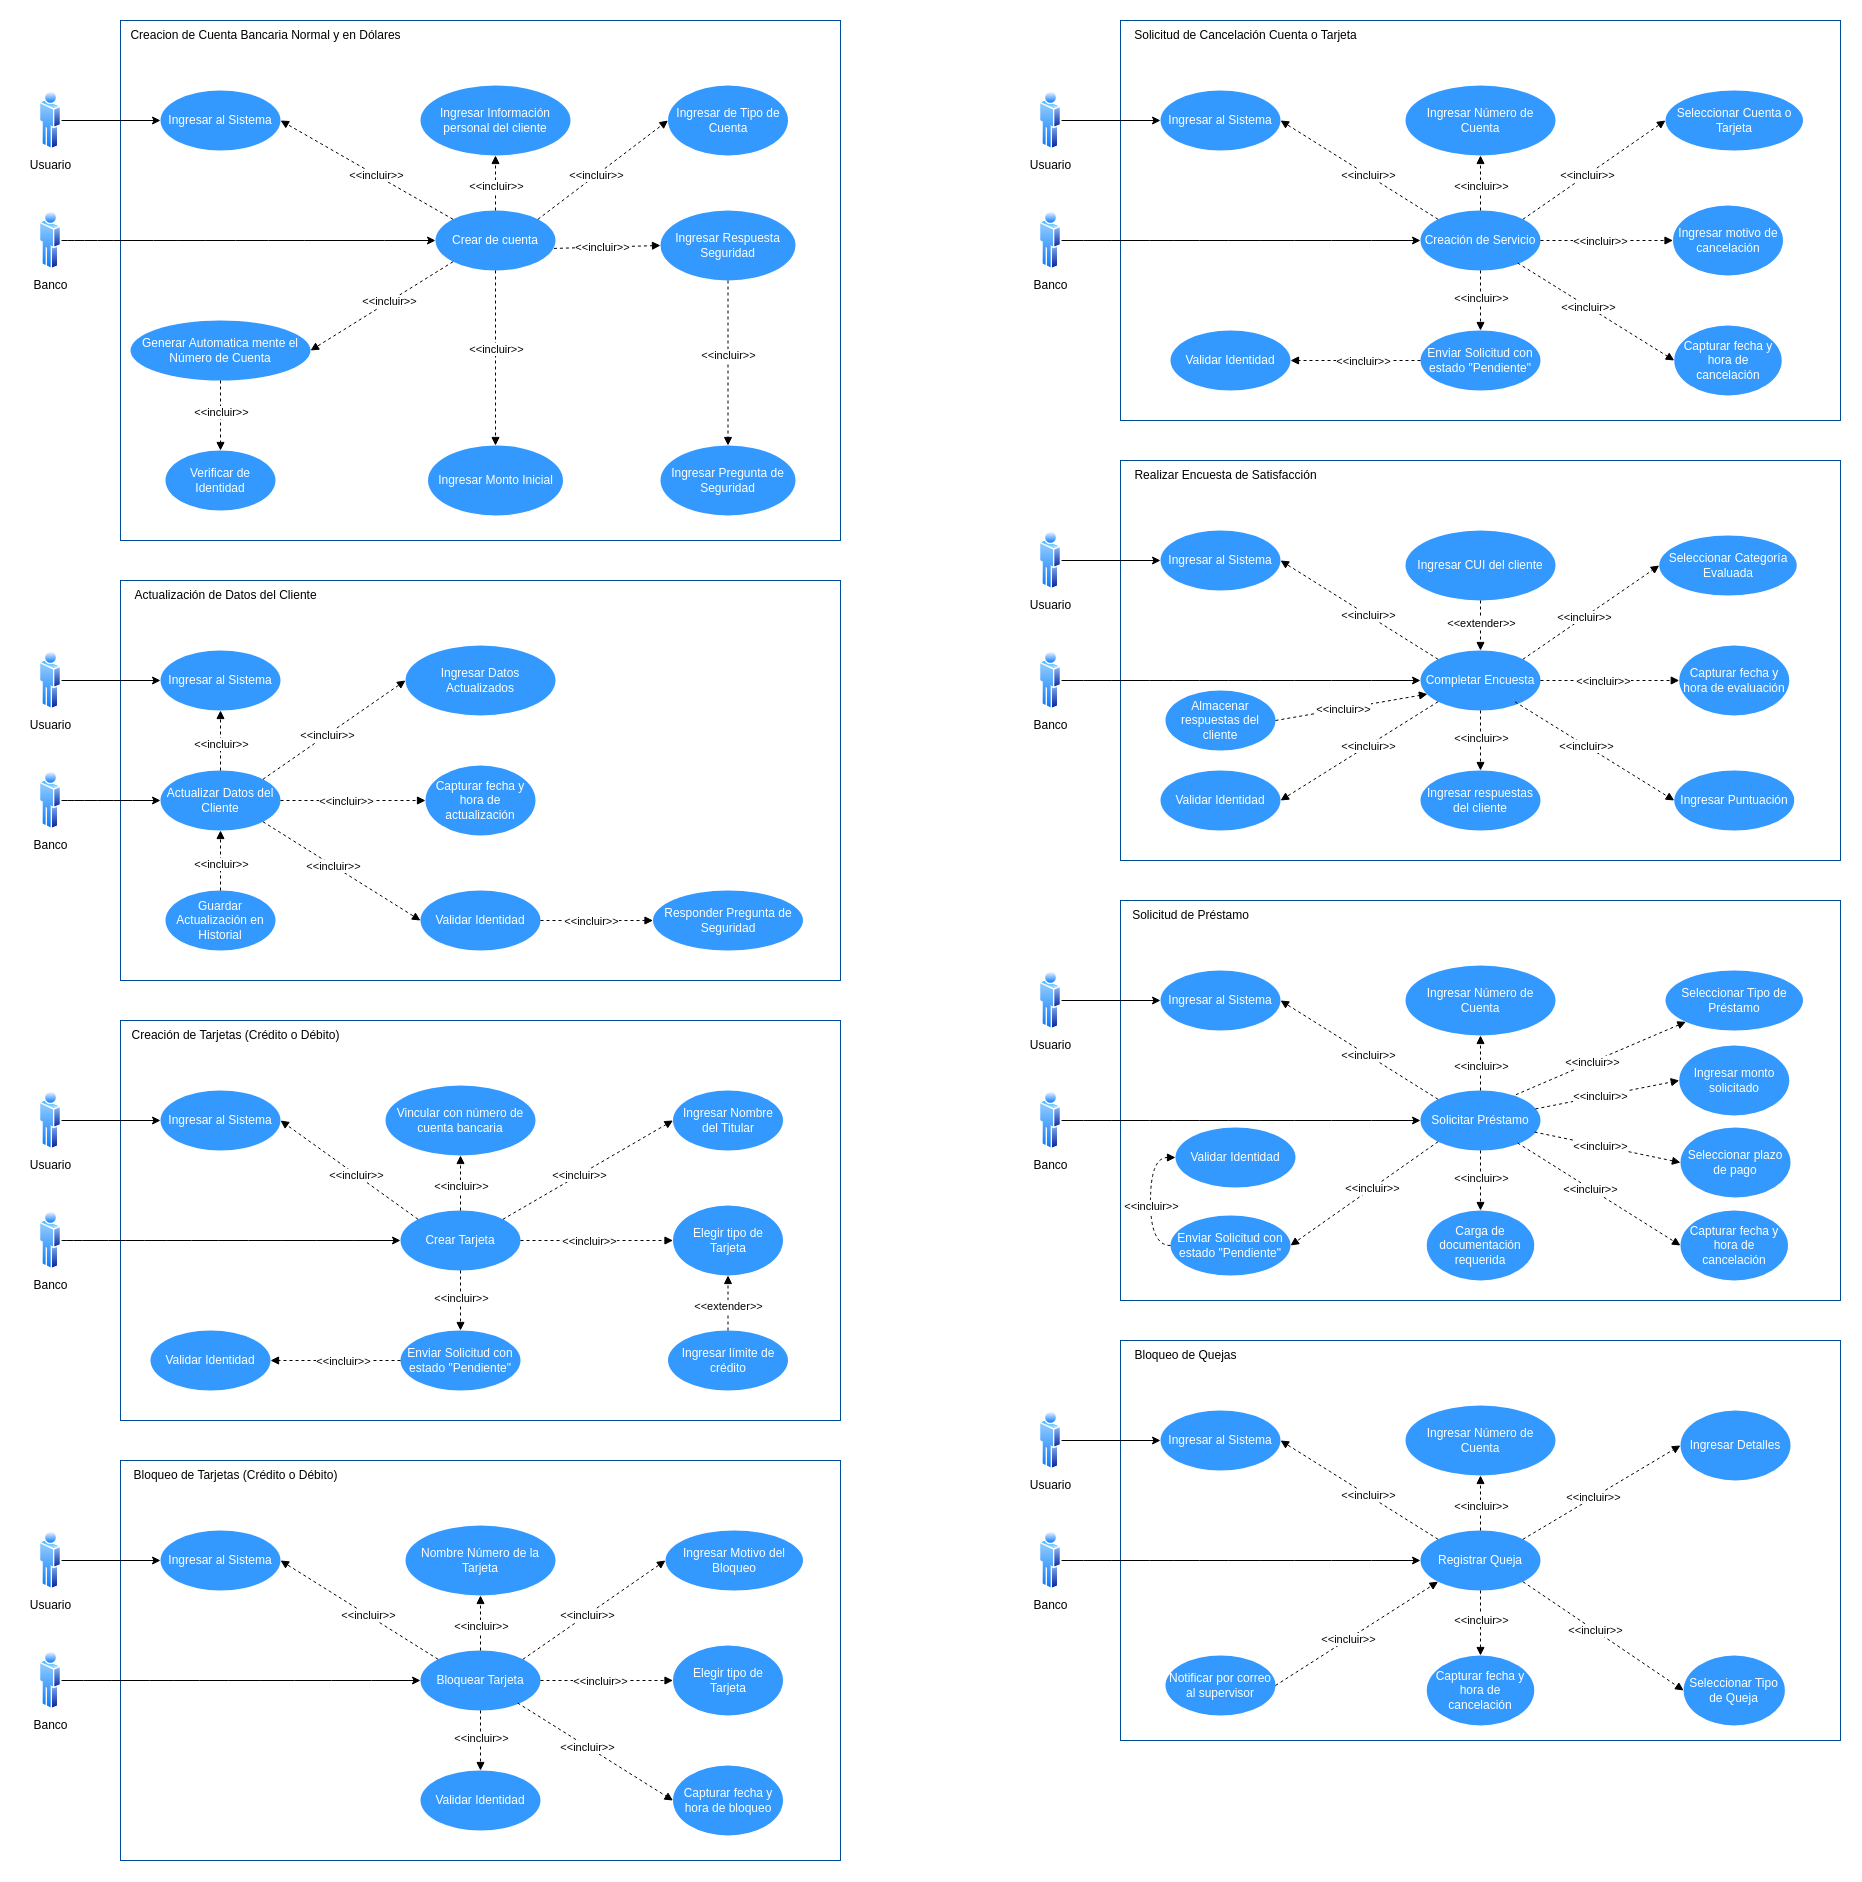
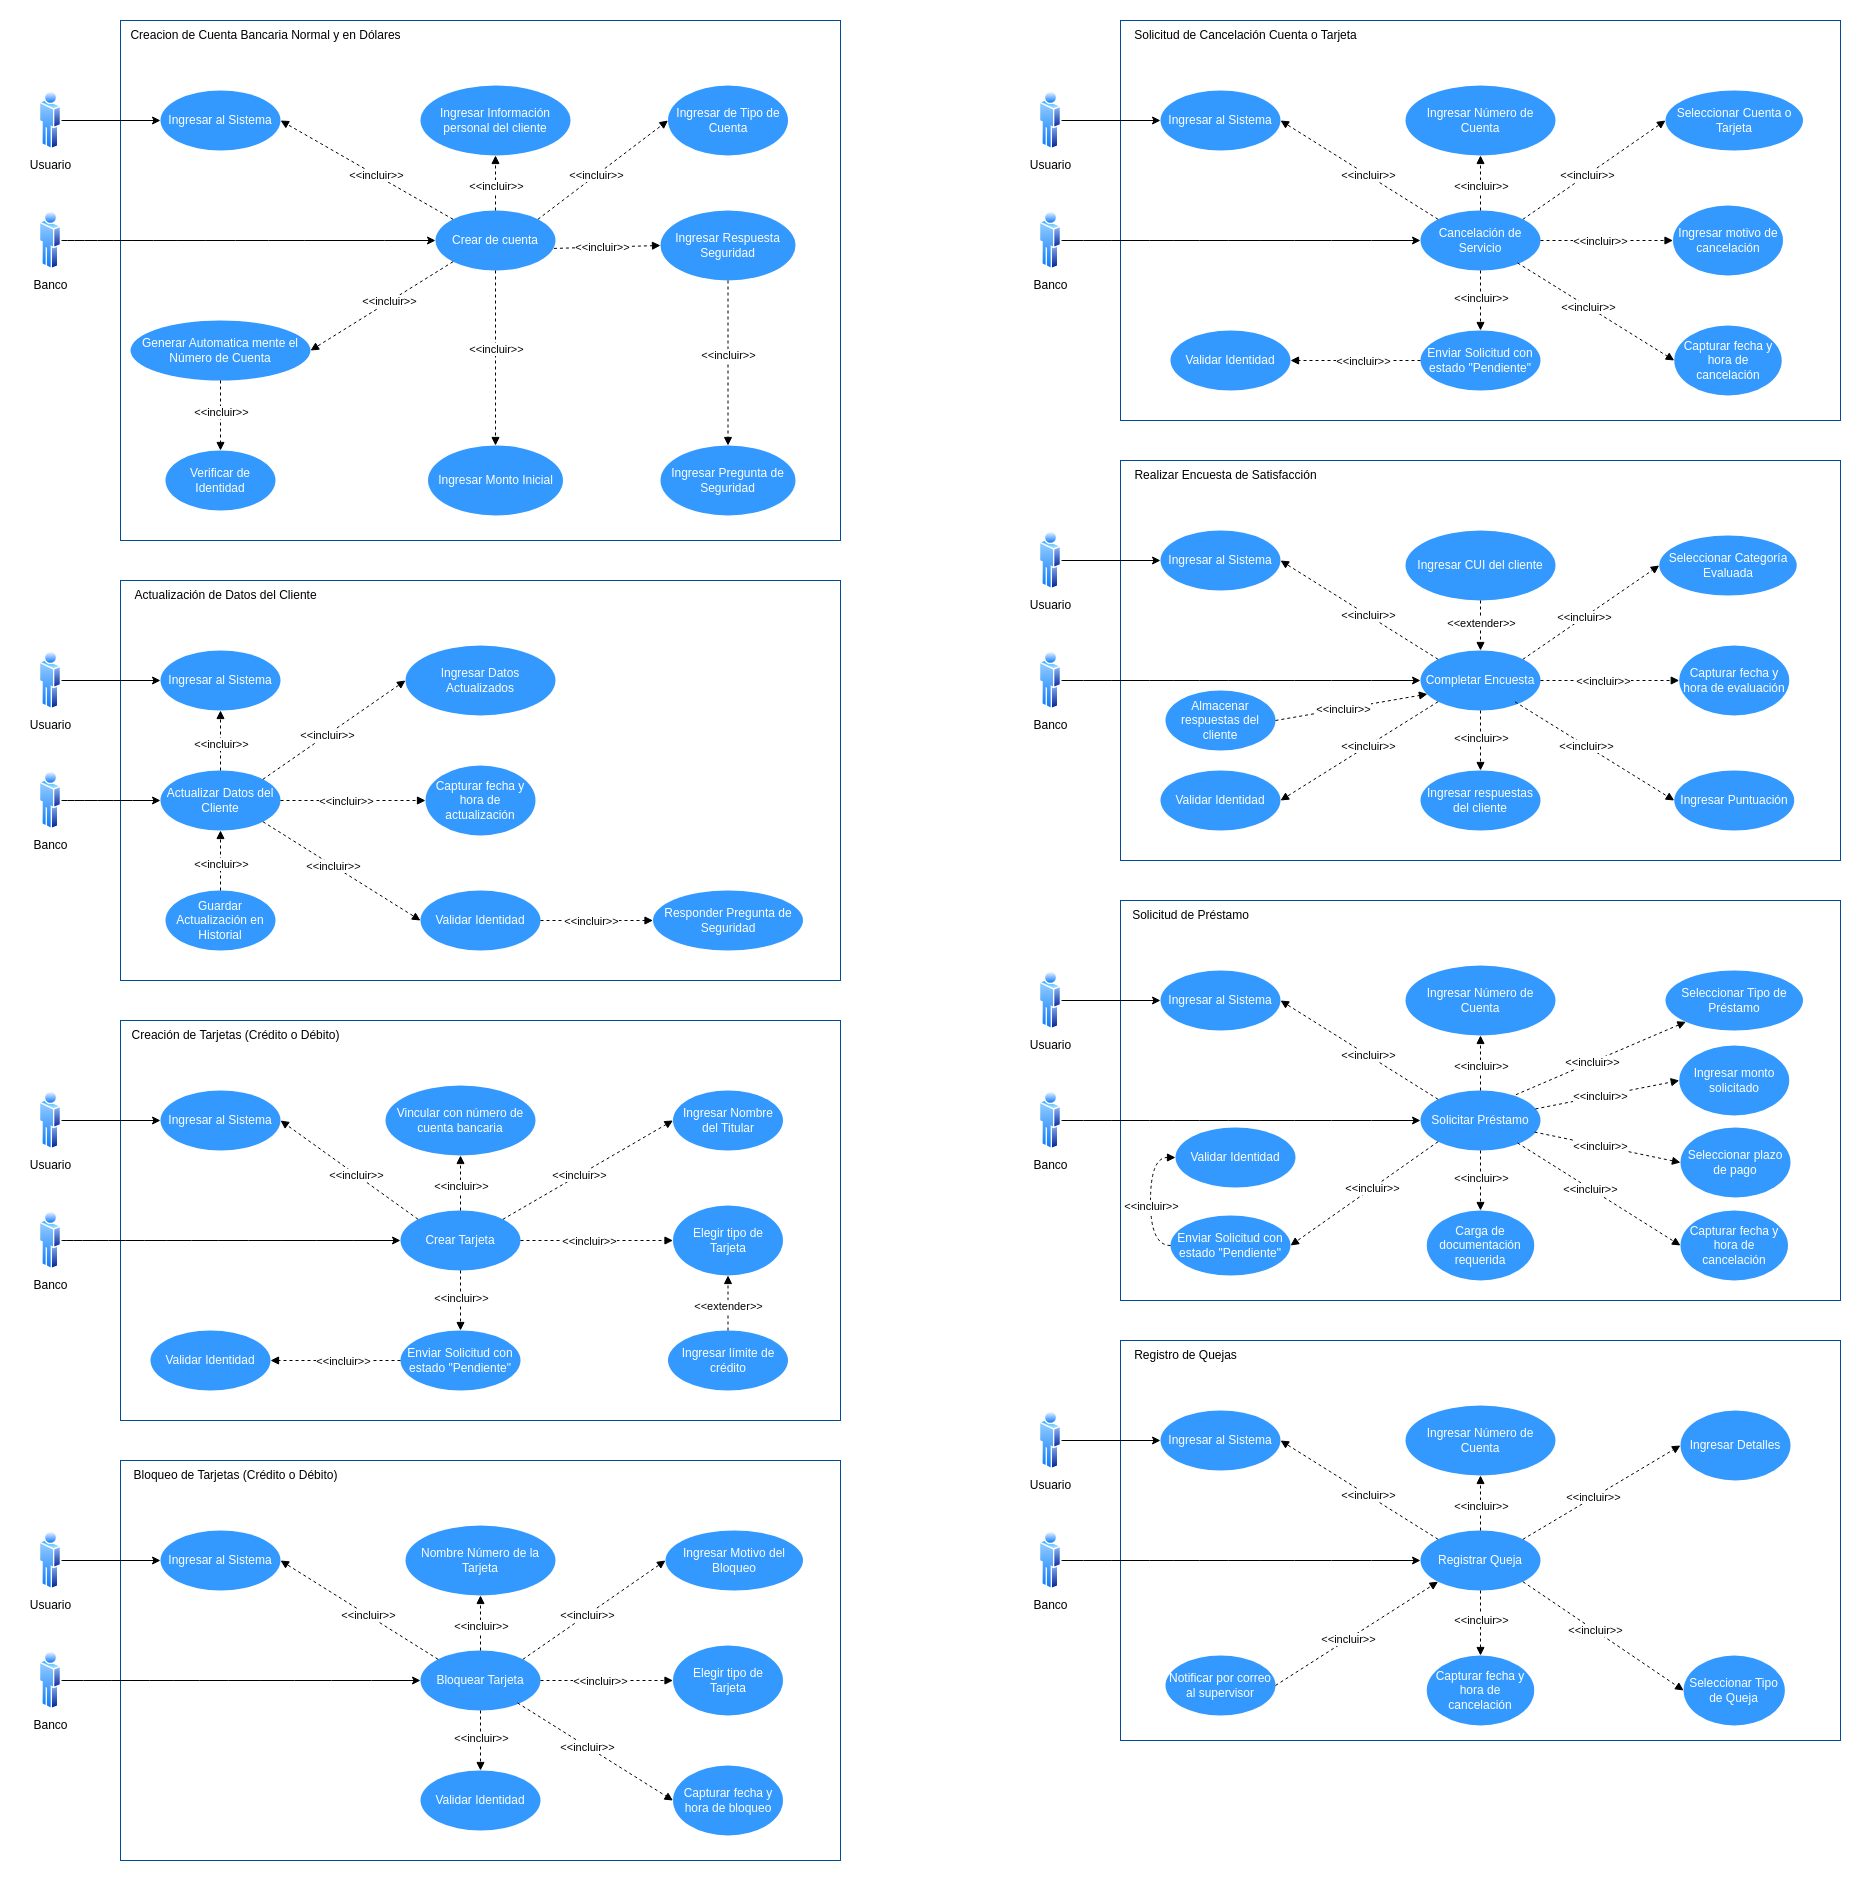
(1481, 241) -> (1481, 241)
(1186, 1356) -> (1186, 1356)
